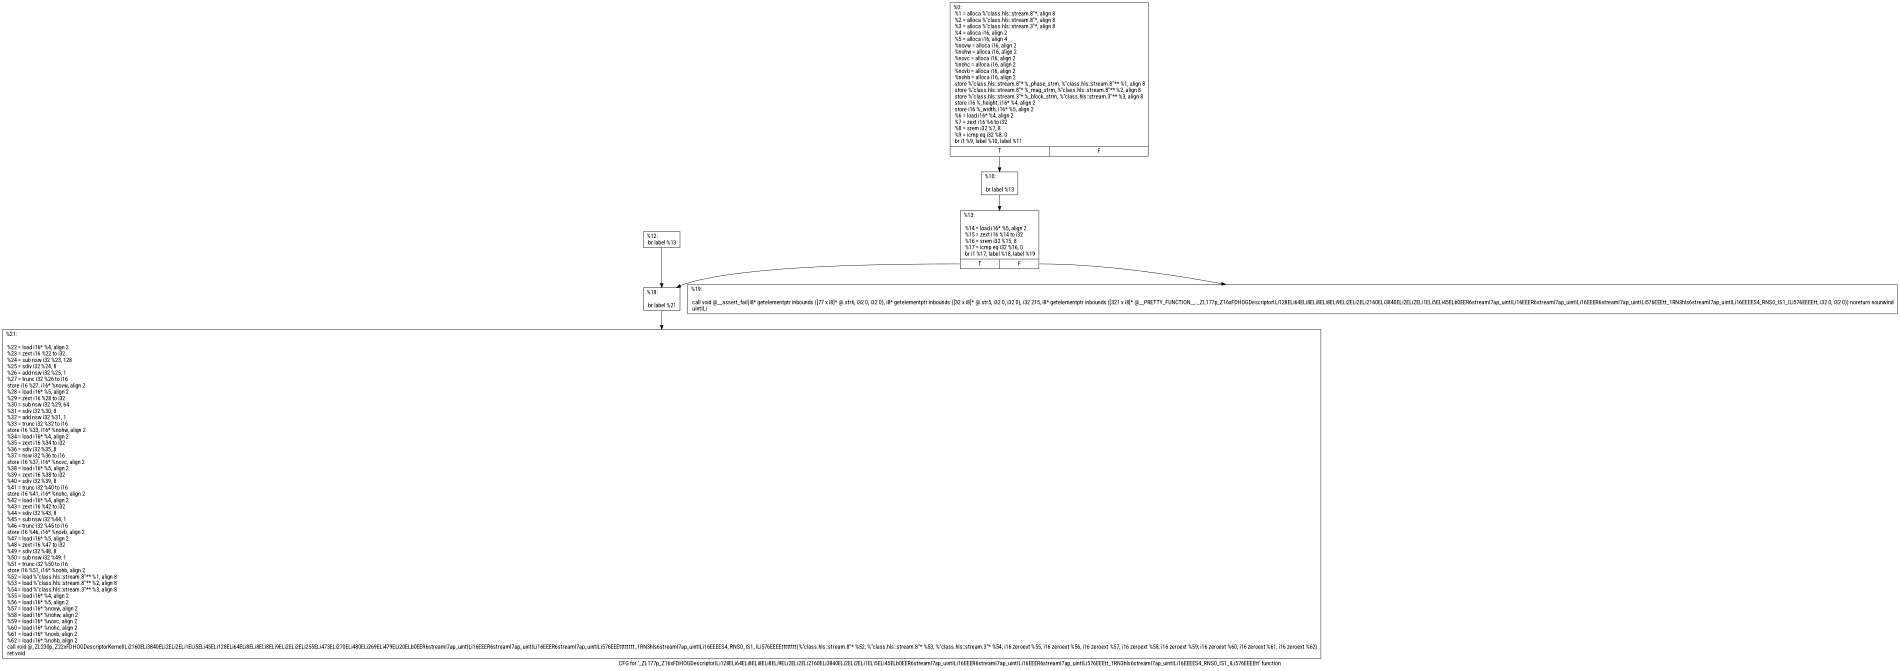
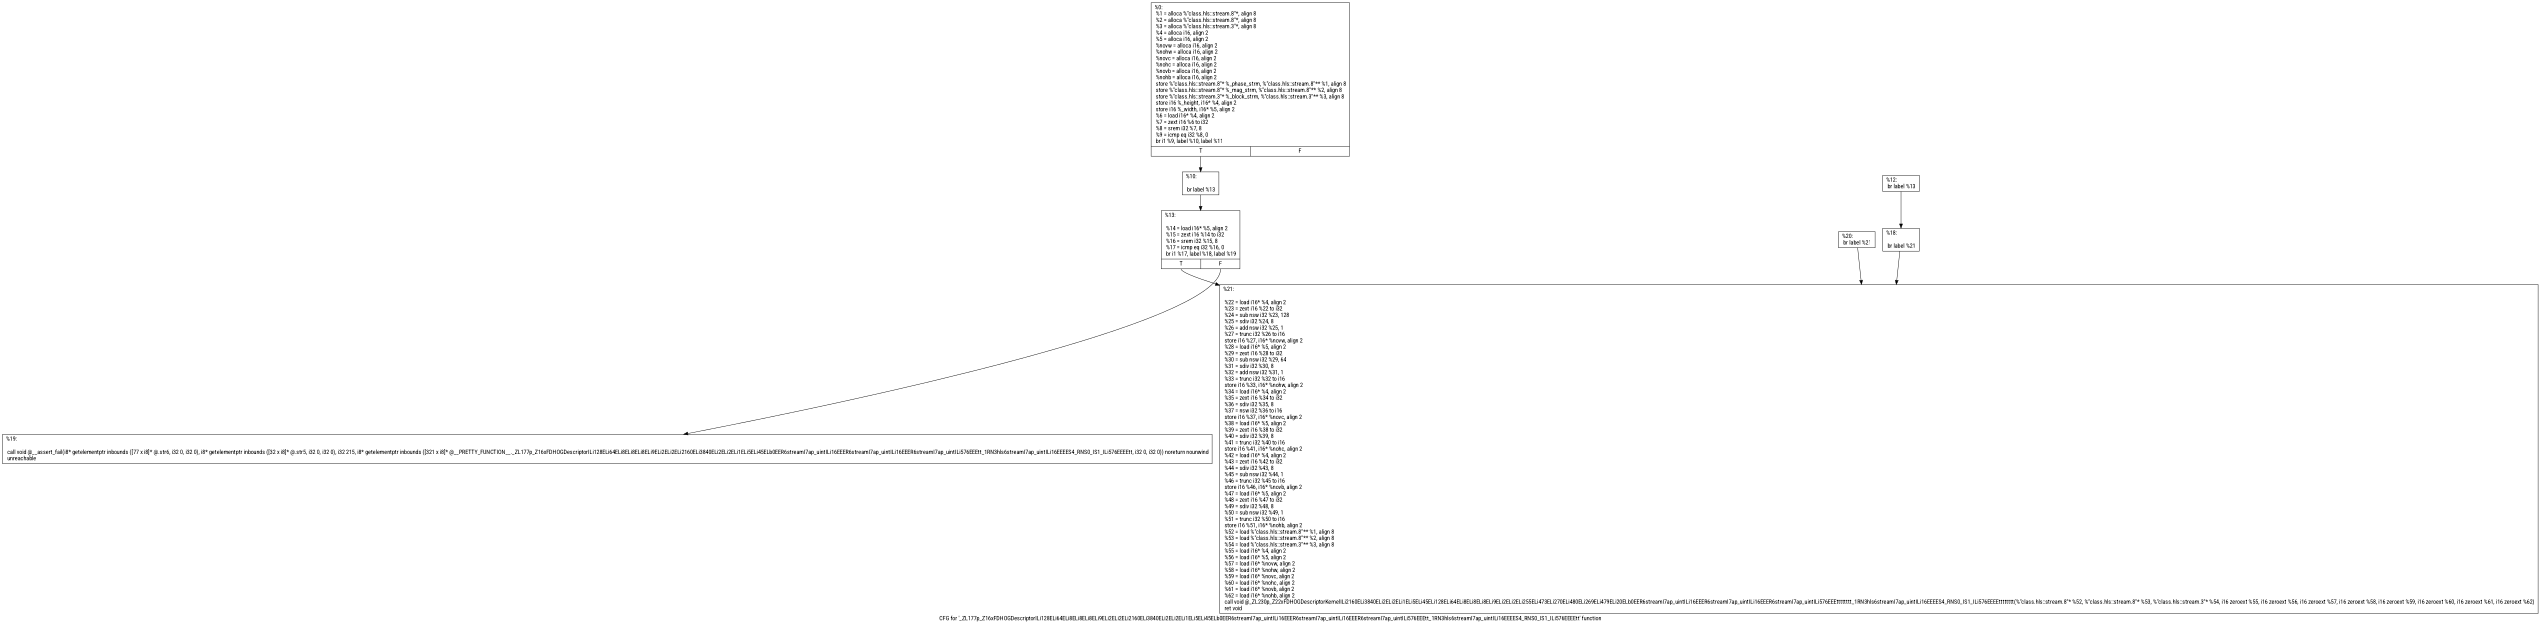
(980, 39) -> (1182, 39)
none -> (1857, 240)
(819, 267) -> (1198, 278)
(699, 309) -> (21, 459)
